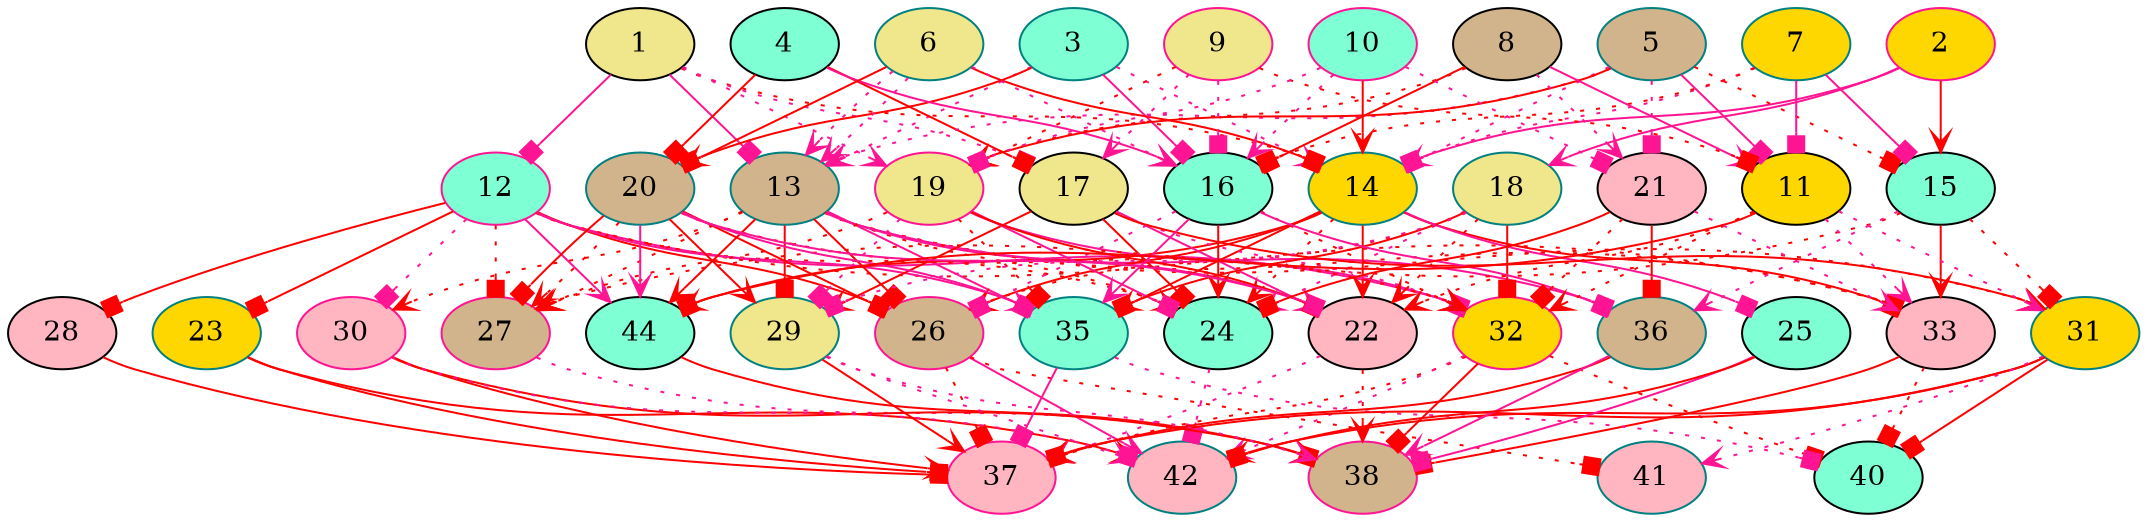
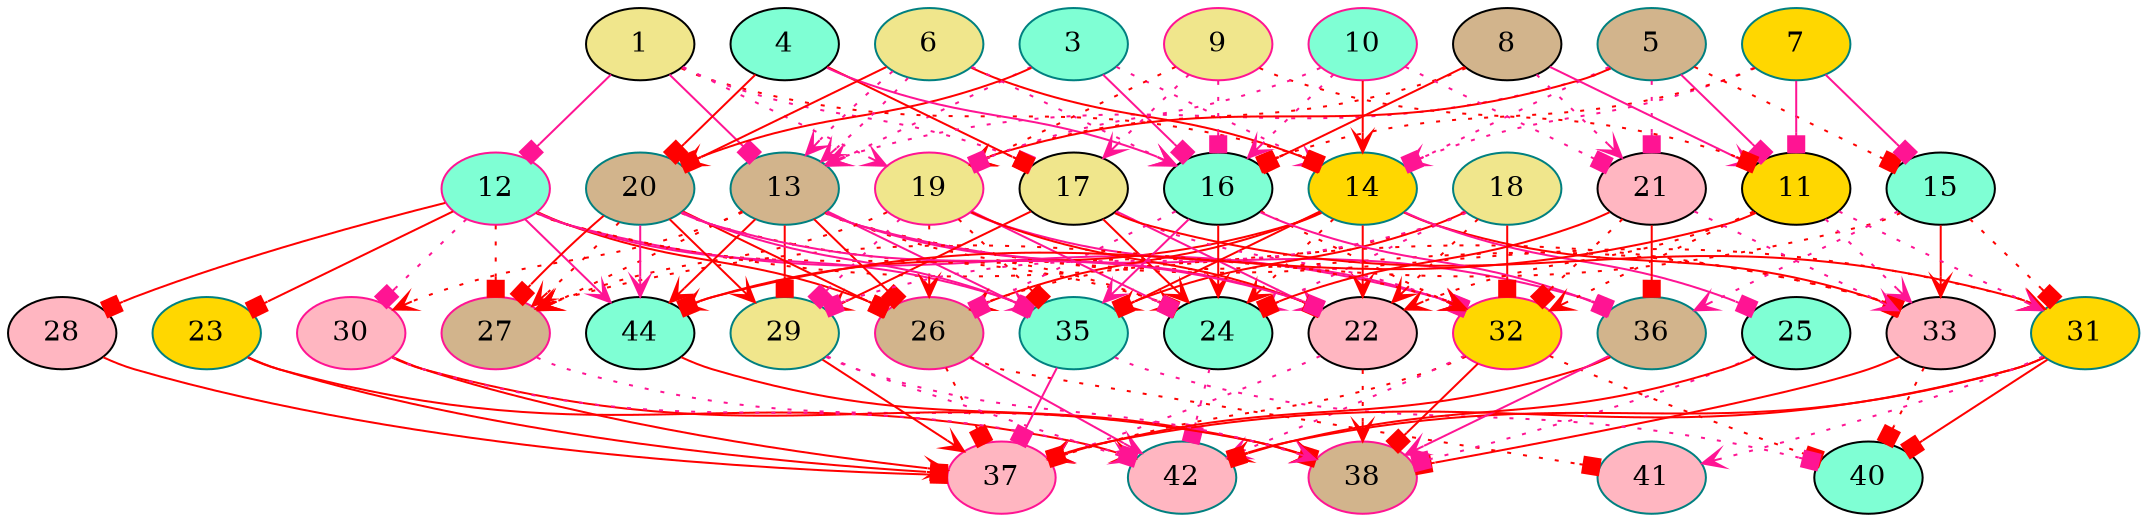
(1941, 44) -> none
none -> (929, 251)
(1139, 254) -> (1139, 254)
(1530, 432) -> (1530, 432)
